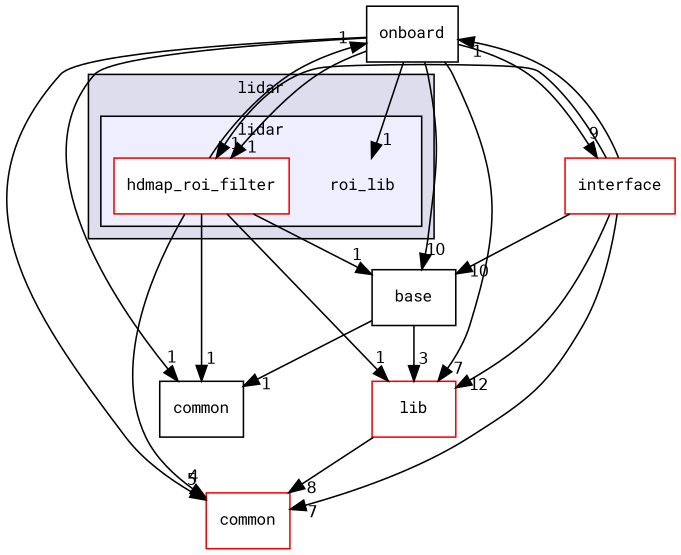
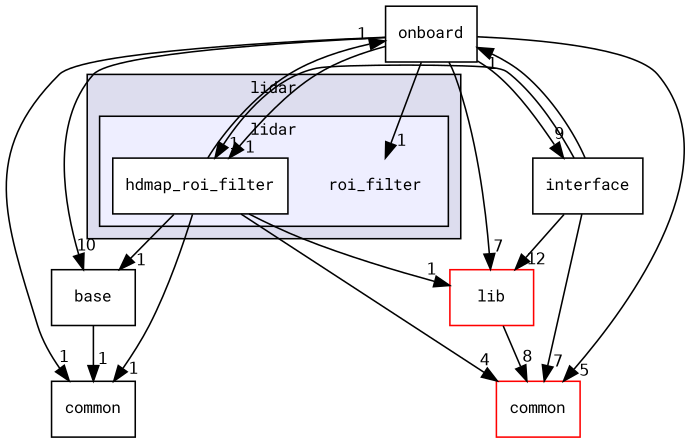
(202, 186) -> (200, 186)
(363, 186) -> (376, 186)
(620, 186) -> (588, 186)
(520, 240) -> none
(414, 346) -> none
